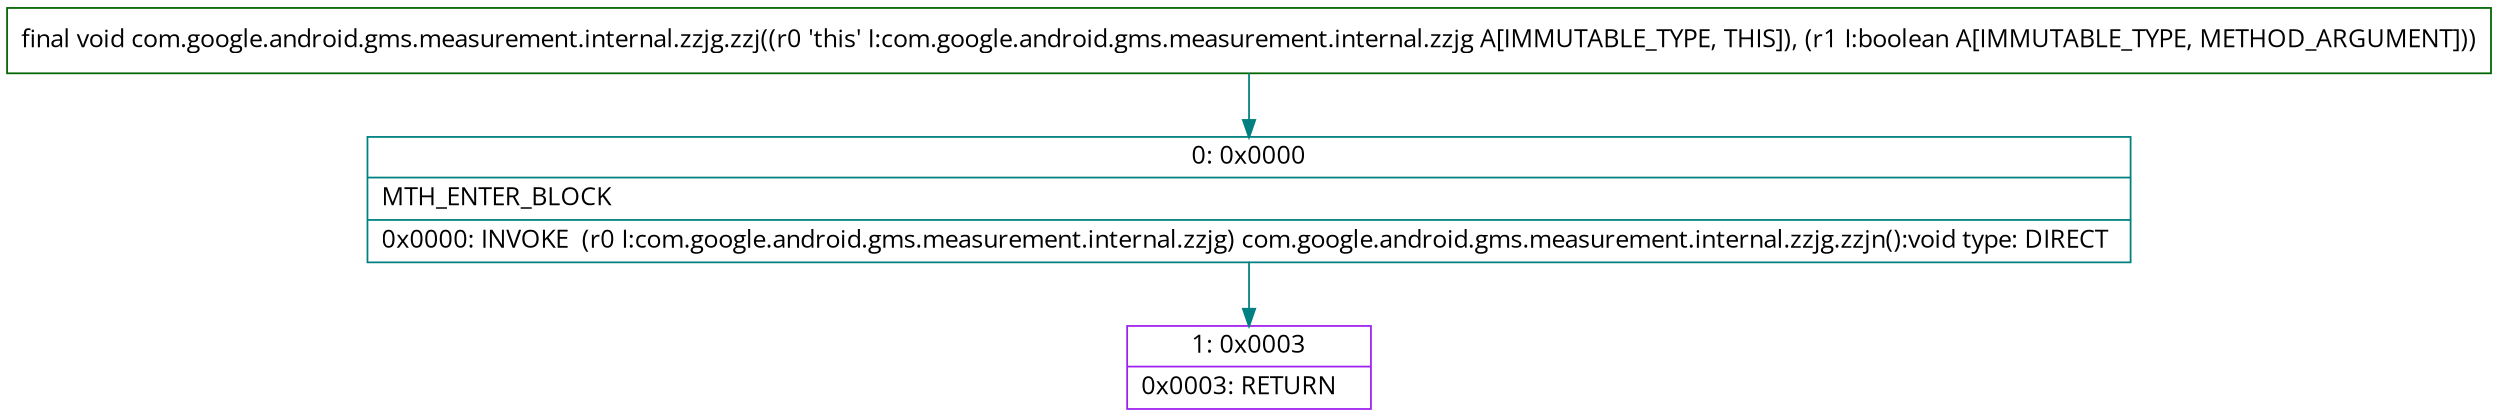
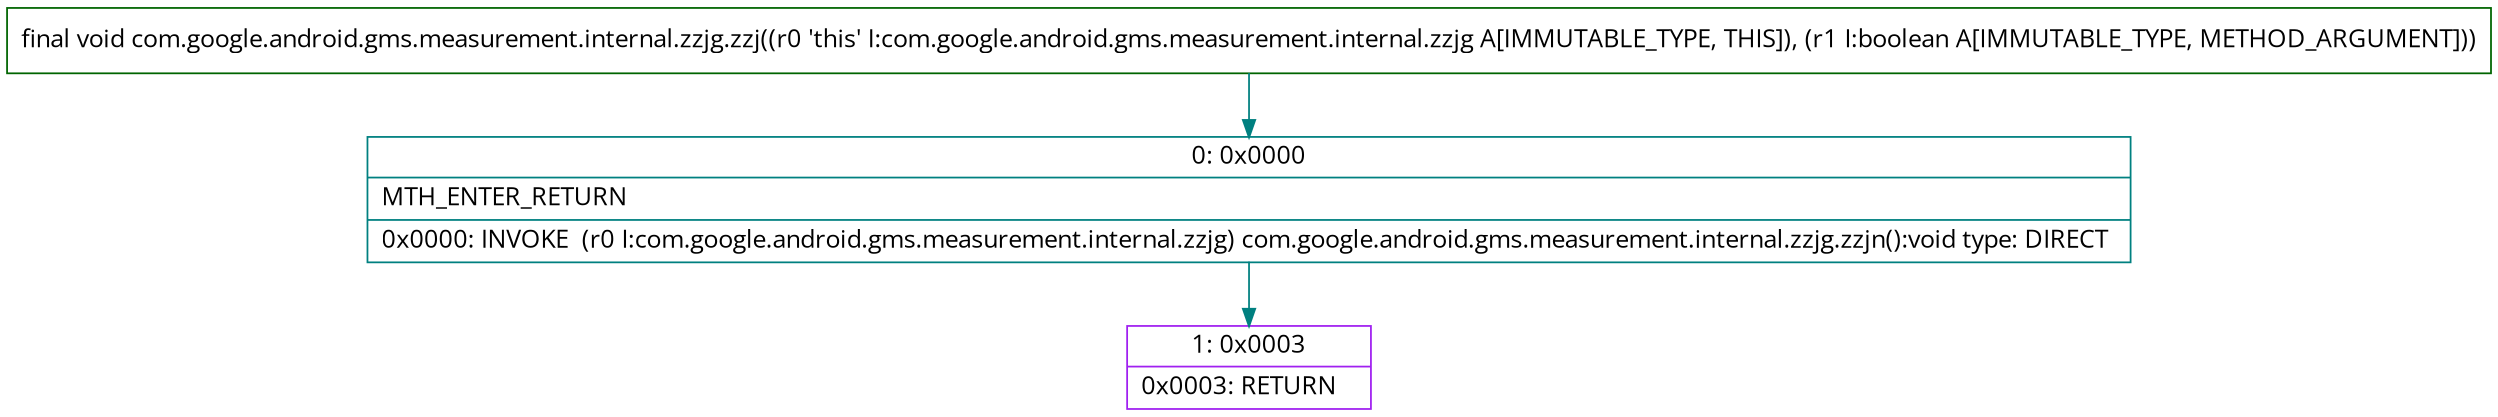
(496, 198) -> (504, 198)
